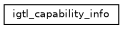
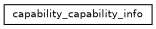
(61, 15) -> (78, 15)
